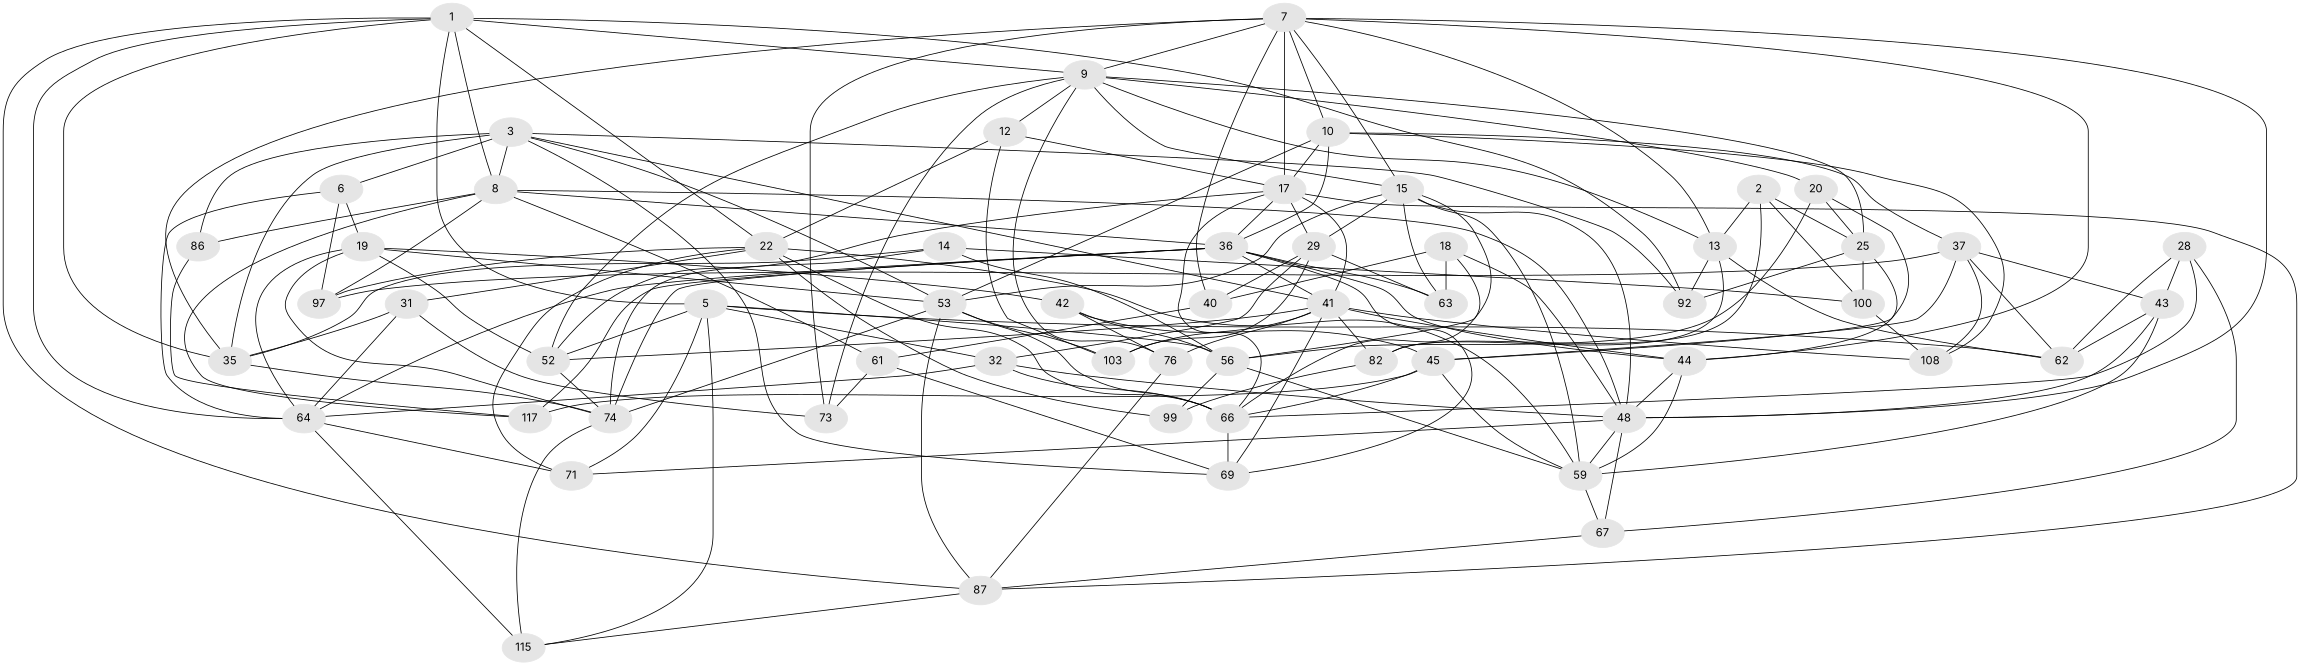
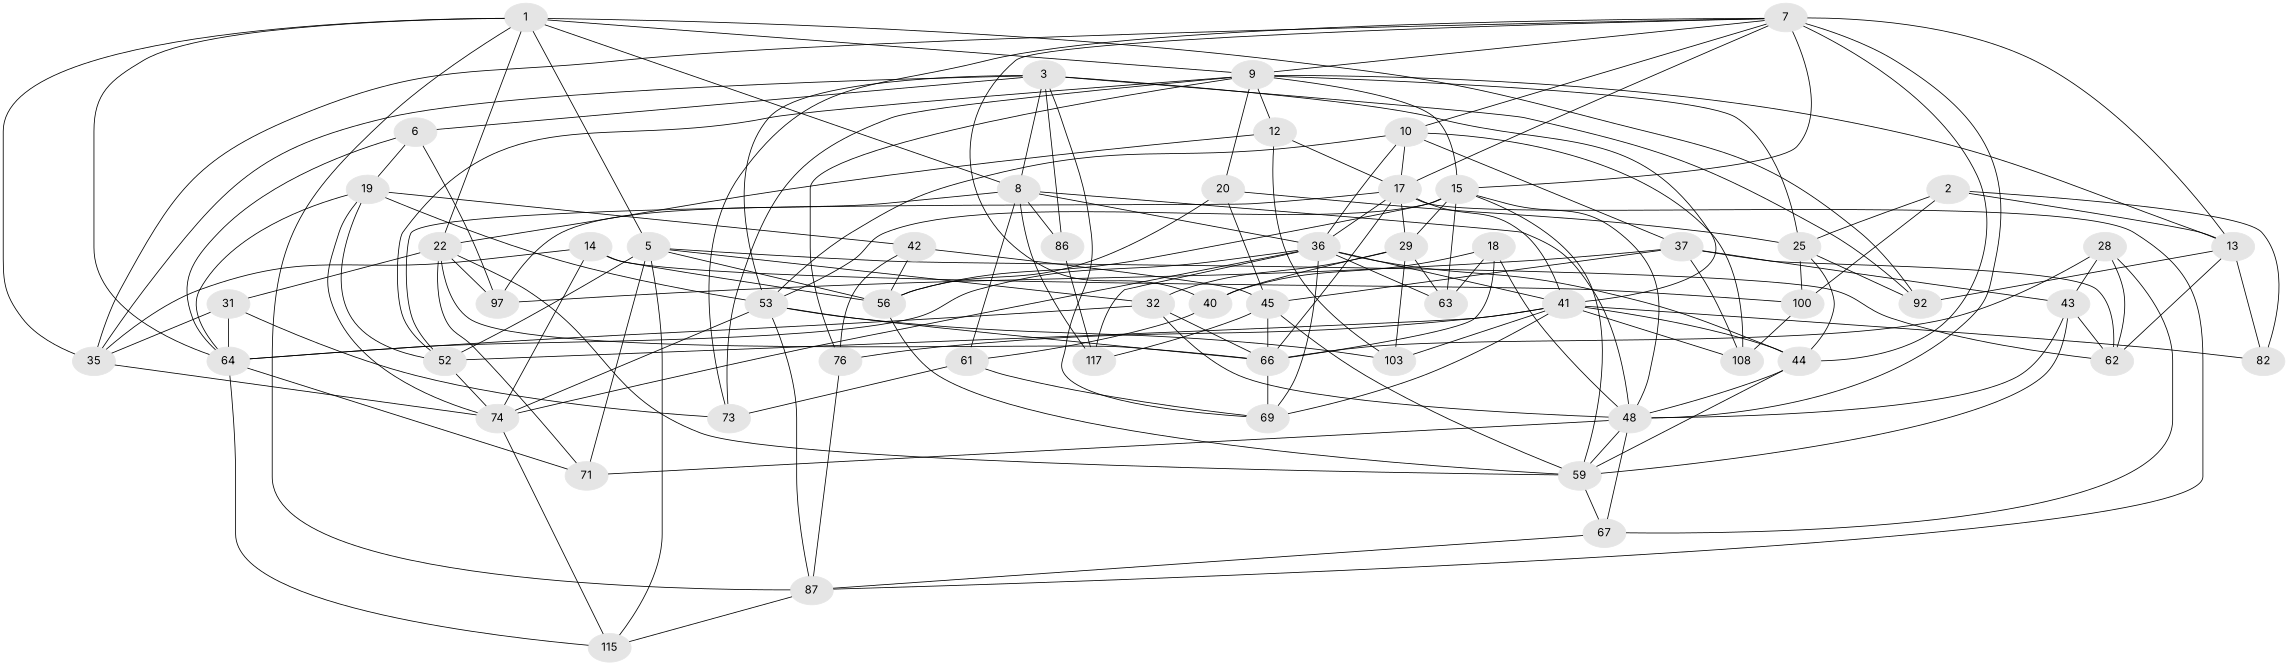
(1171, 419) -> none
